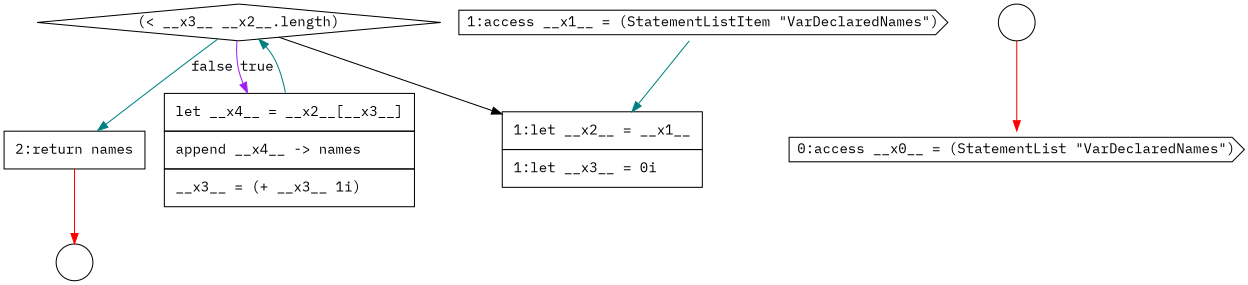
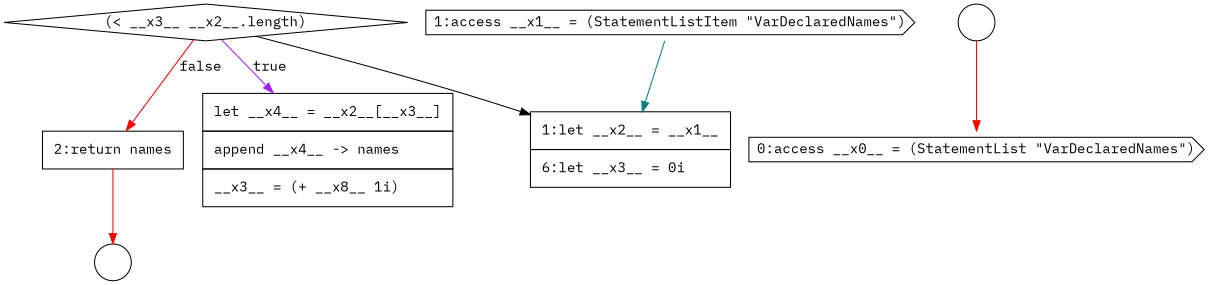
(279, 68) -> none
(162, 81) -> (163, 81)
(585, 168) -> (614, 168)
(268, 187) -> (307, 187)
